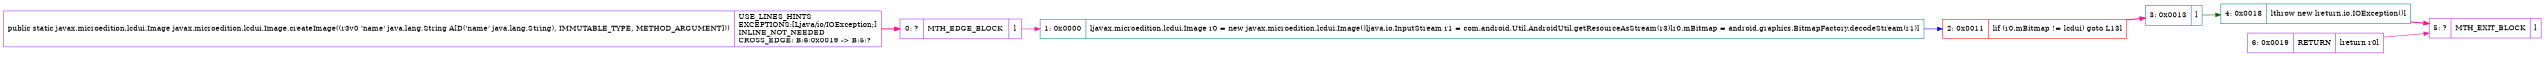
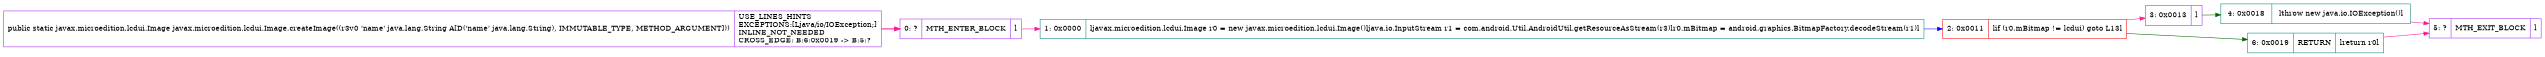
(2339, 14) -> (2341, 14)
(2174, 15) -> (2174, 15)
(2133, 19) -> (2133, 19)
(2417, 23) -> (2417, 23)
(965, 29) -> (966, 29)
none -> (2184, 36)
(2316, 43) -> (2316, 43)
